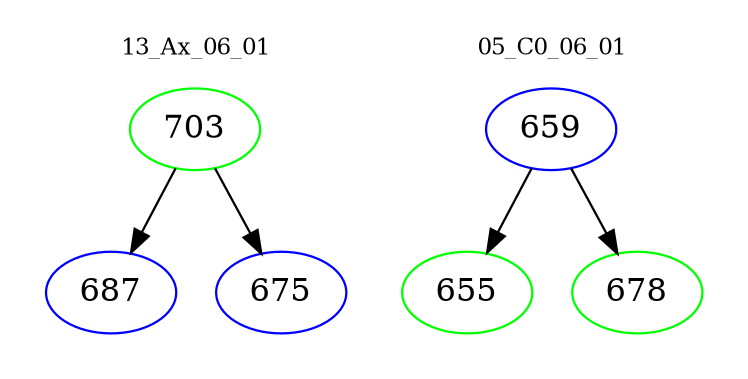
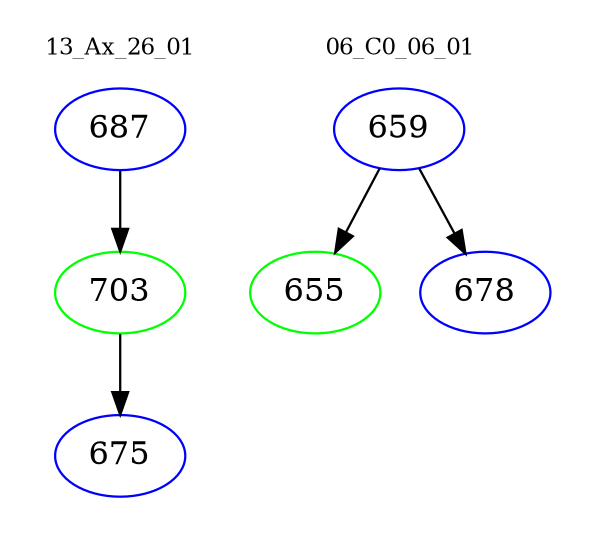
(196, 49) -> (120, 49)
(552, 49) -> (400, 49)
(159, 200) -> (120, 200)
(637, 293) -> (485, 293)
